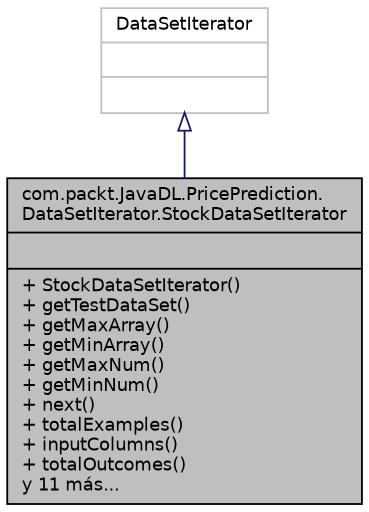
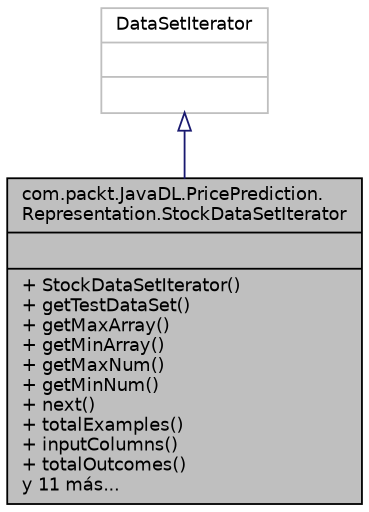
(185, 214) -> (185, 214)
